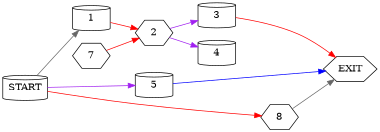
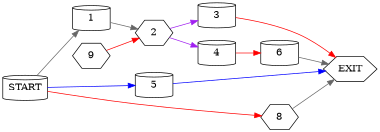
(121, 25) -> (121, 25)
none -> (280, 53)
(91, 56) -> (91, 56)
(88, 86) -> (88, 86)
